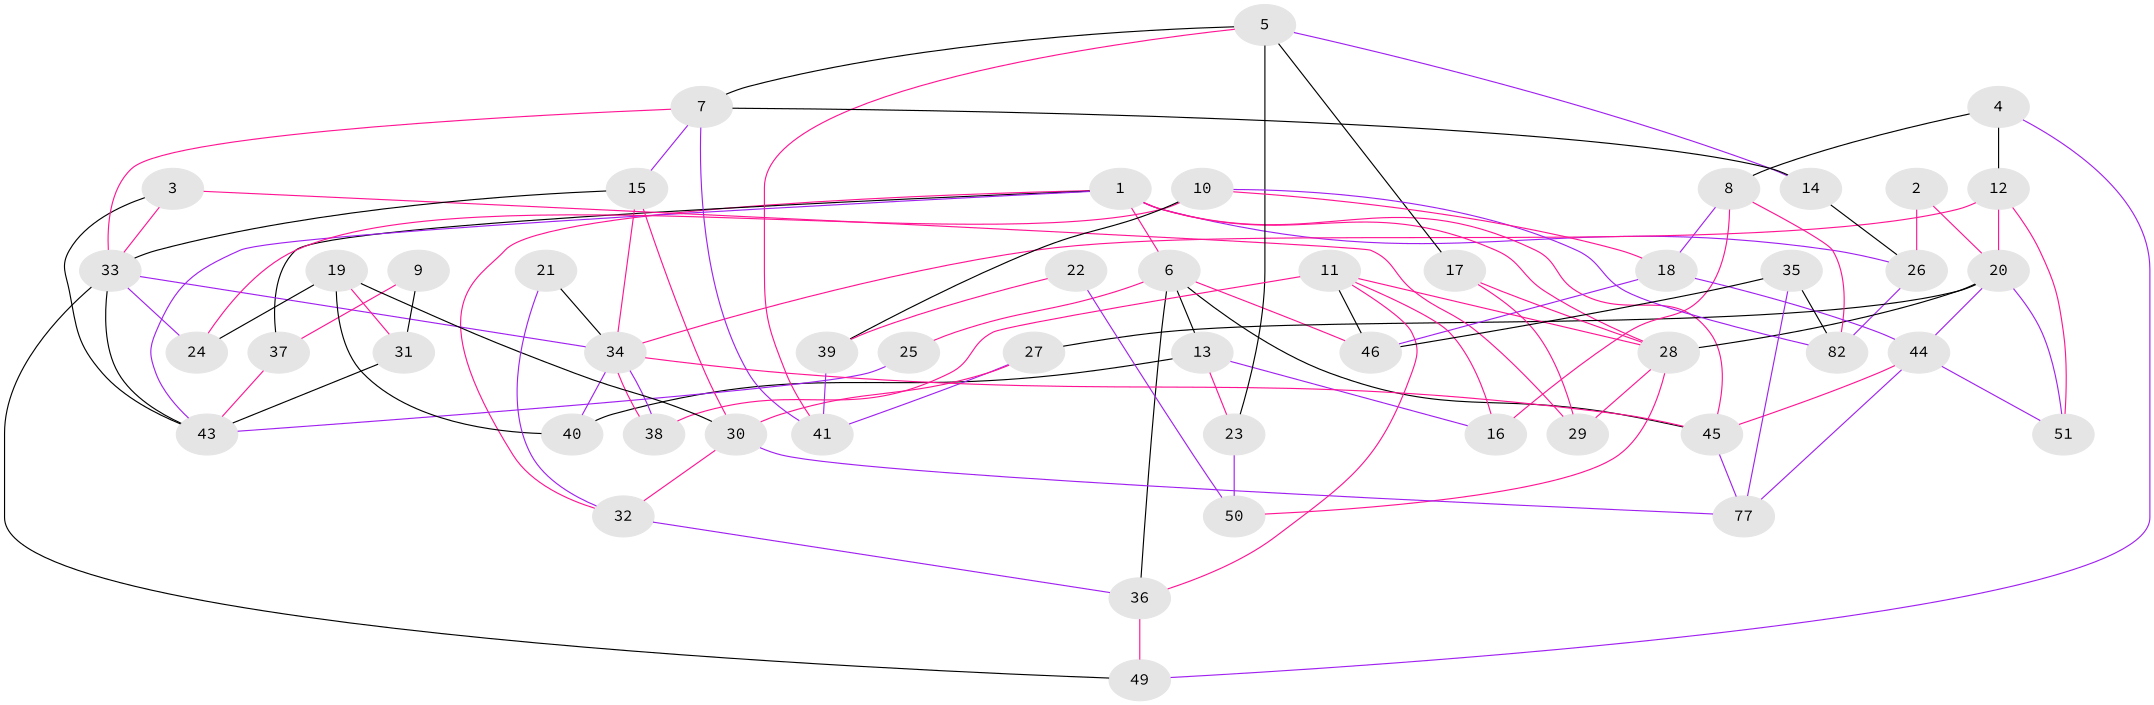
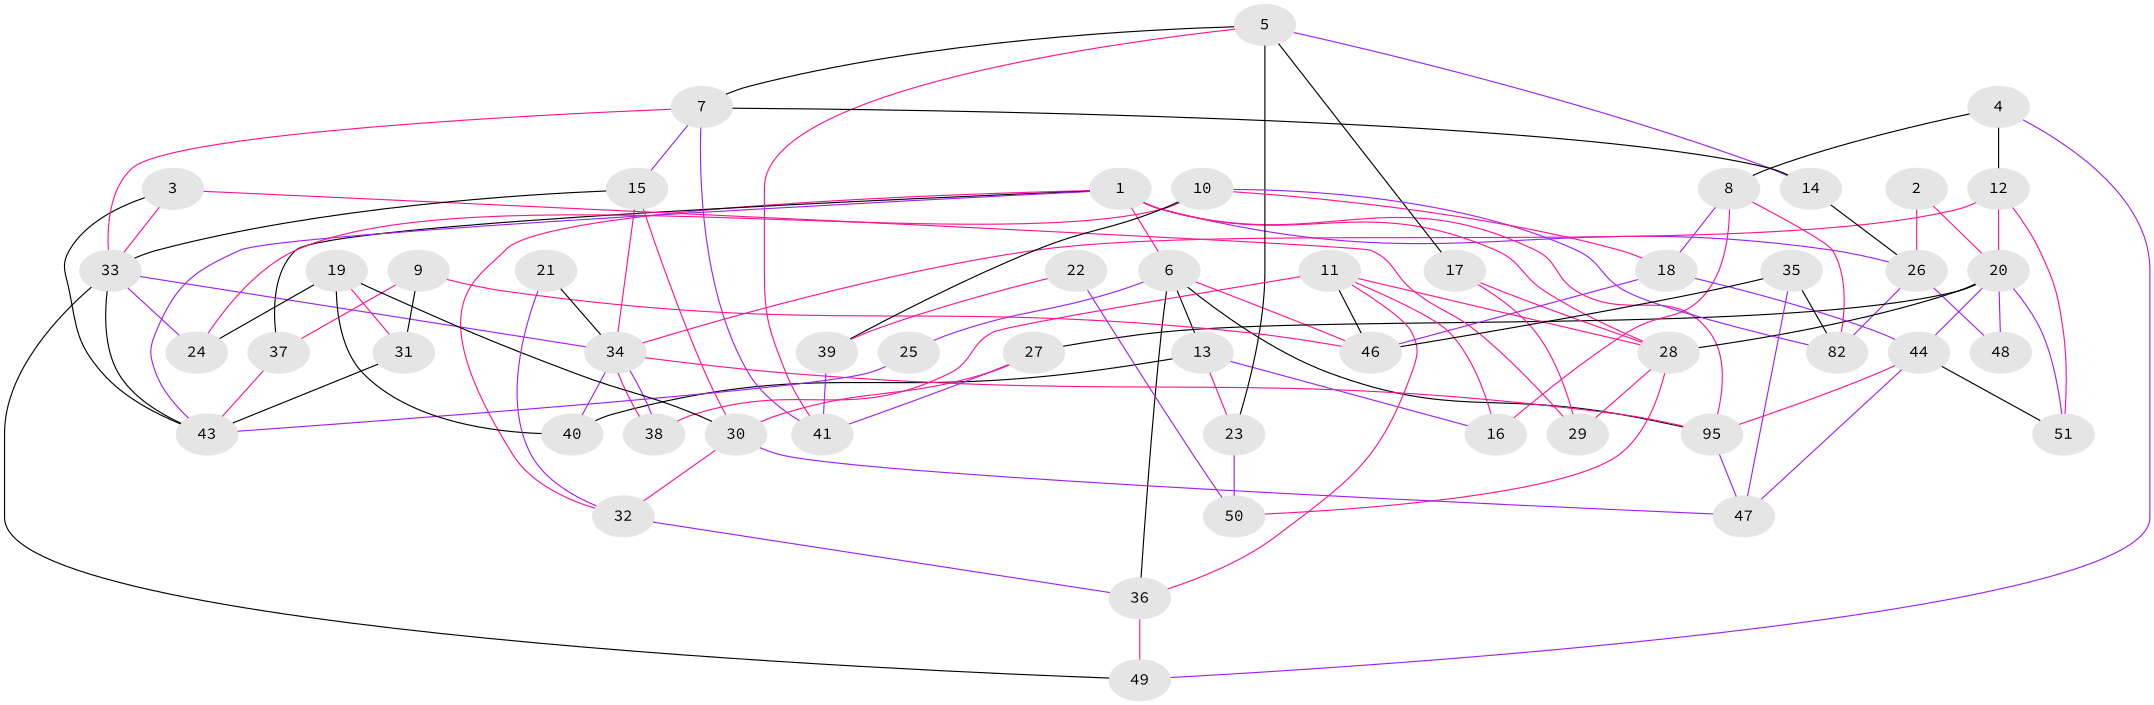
(1038, 311) -> (1038, 311)
none -> (871, 316)
none -> (2001, 353)
(1991, 393) -> (1991, 393)
(1712, 435) -> (1712, 435)
(1744, 516) -> (1744, 516)
